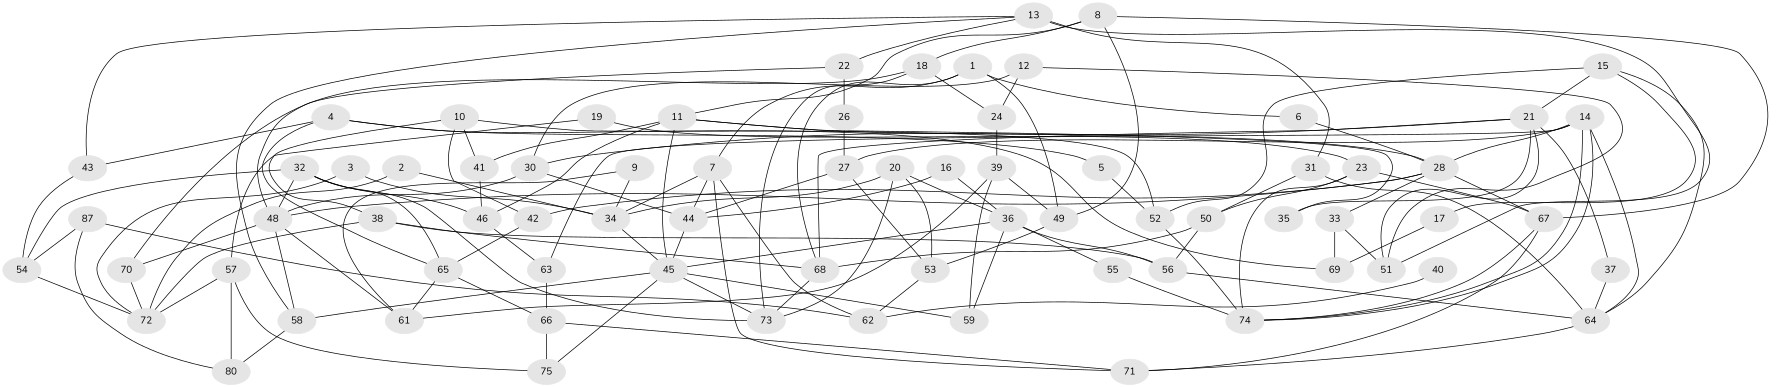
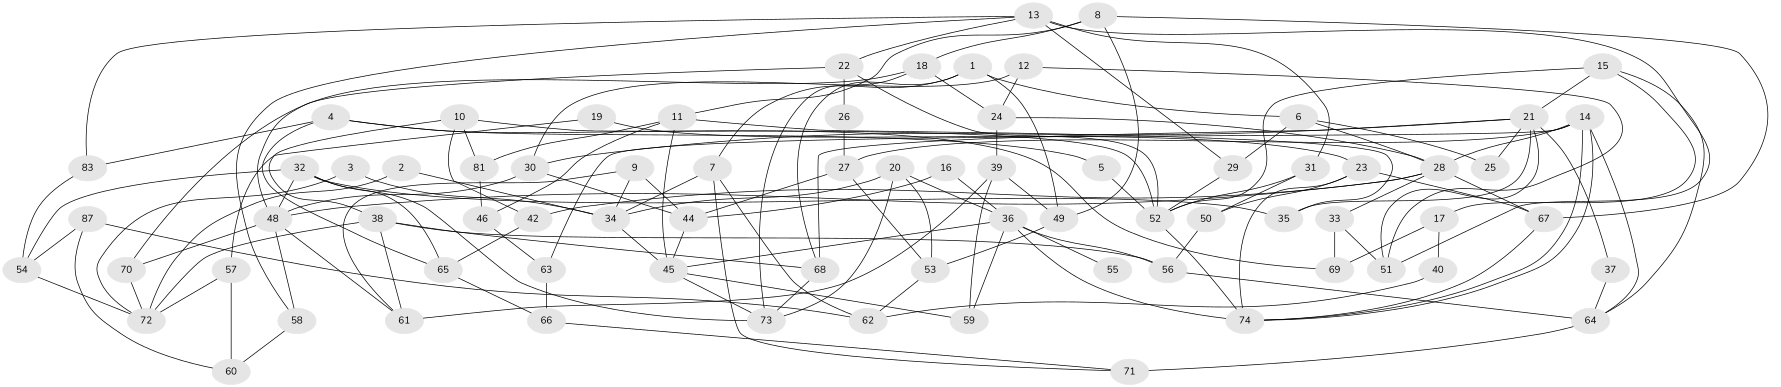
none -> (962, 127)
(1061, 135) -> (1222, 126)
(88, 168) -> (88, 168)
(479, 168) -> (479, 168)
none -> (1233, 168)
none -> (1490, 168)
(703, 190) -> (657, 189)
(390, 194) -> (790, 201)
(1477, 213) -> (1258, 188)
none -> (1438, 250)
(1016, 252) -> none
(474, 295) -> none
(424, 296) -> (391, 270)
(1178, 296) -> (1113, 294)
(1360, 339) -> none
(231, 372) -> (231, 372)
(546, 372) -> none
